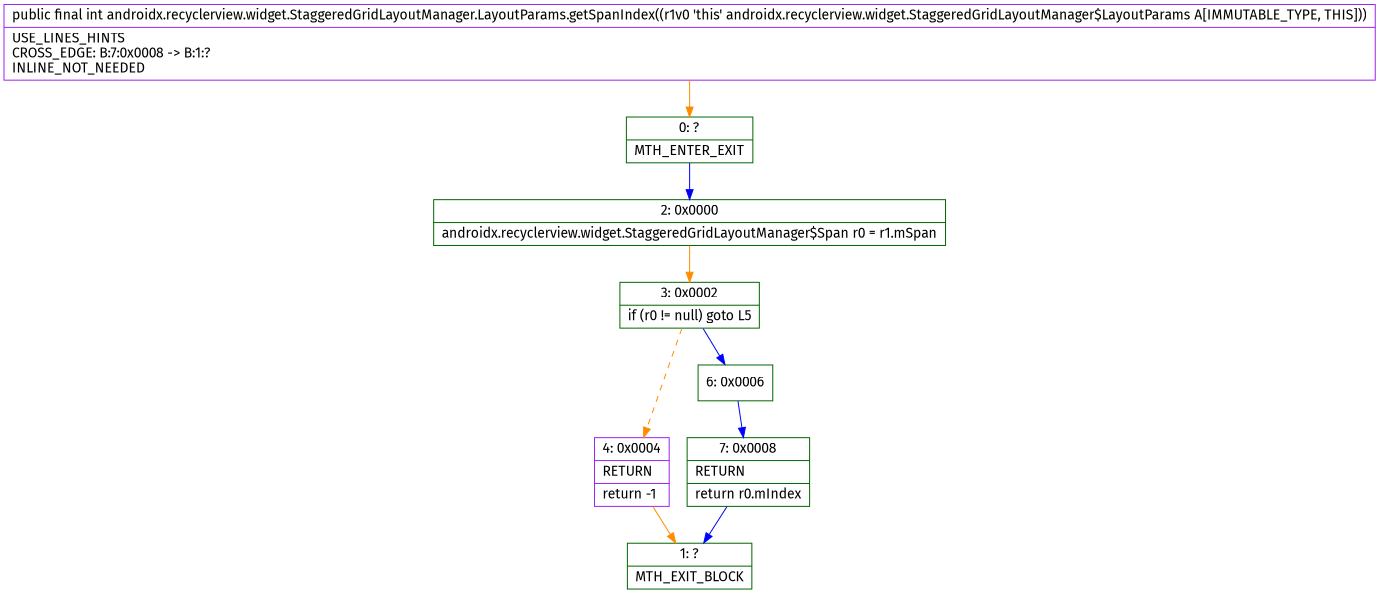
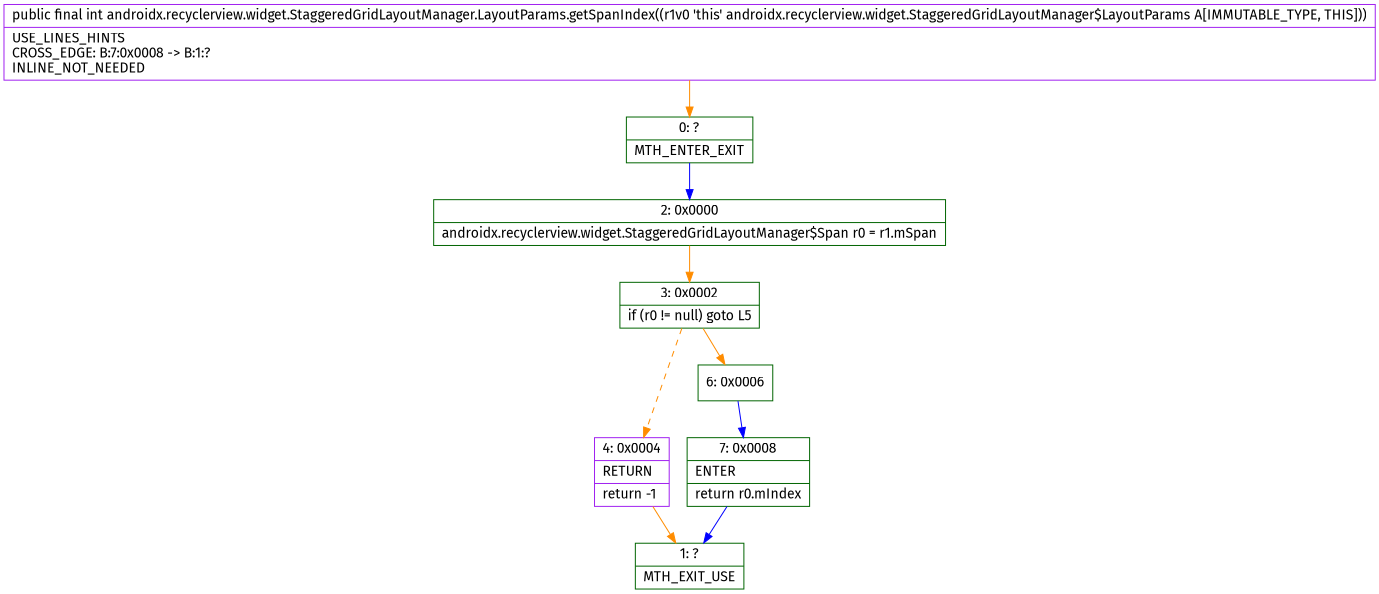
(711, 342) -> (711, 342)
(720, 472) -> (716, 472)
(690, 577) -> (690, 577)
